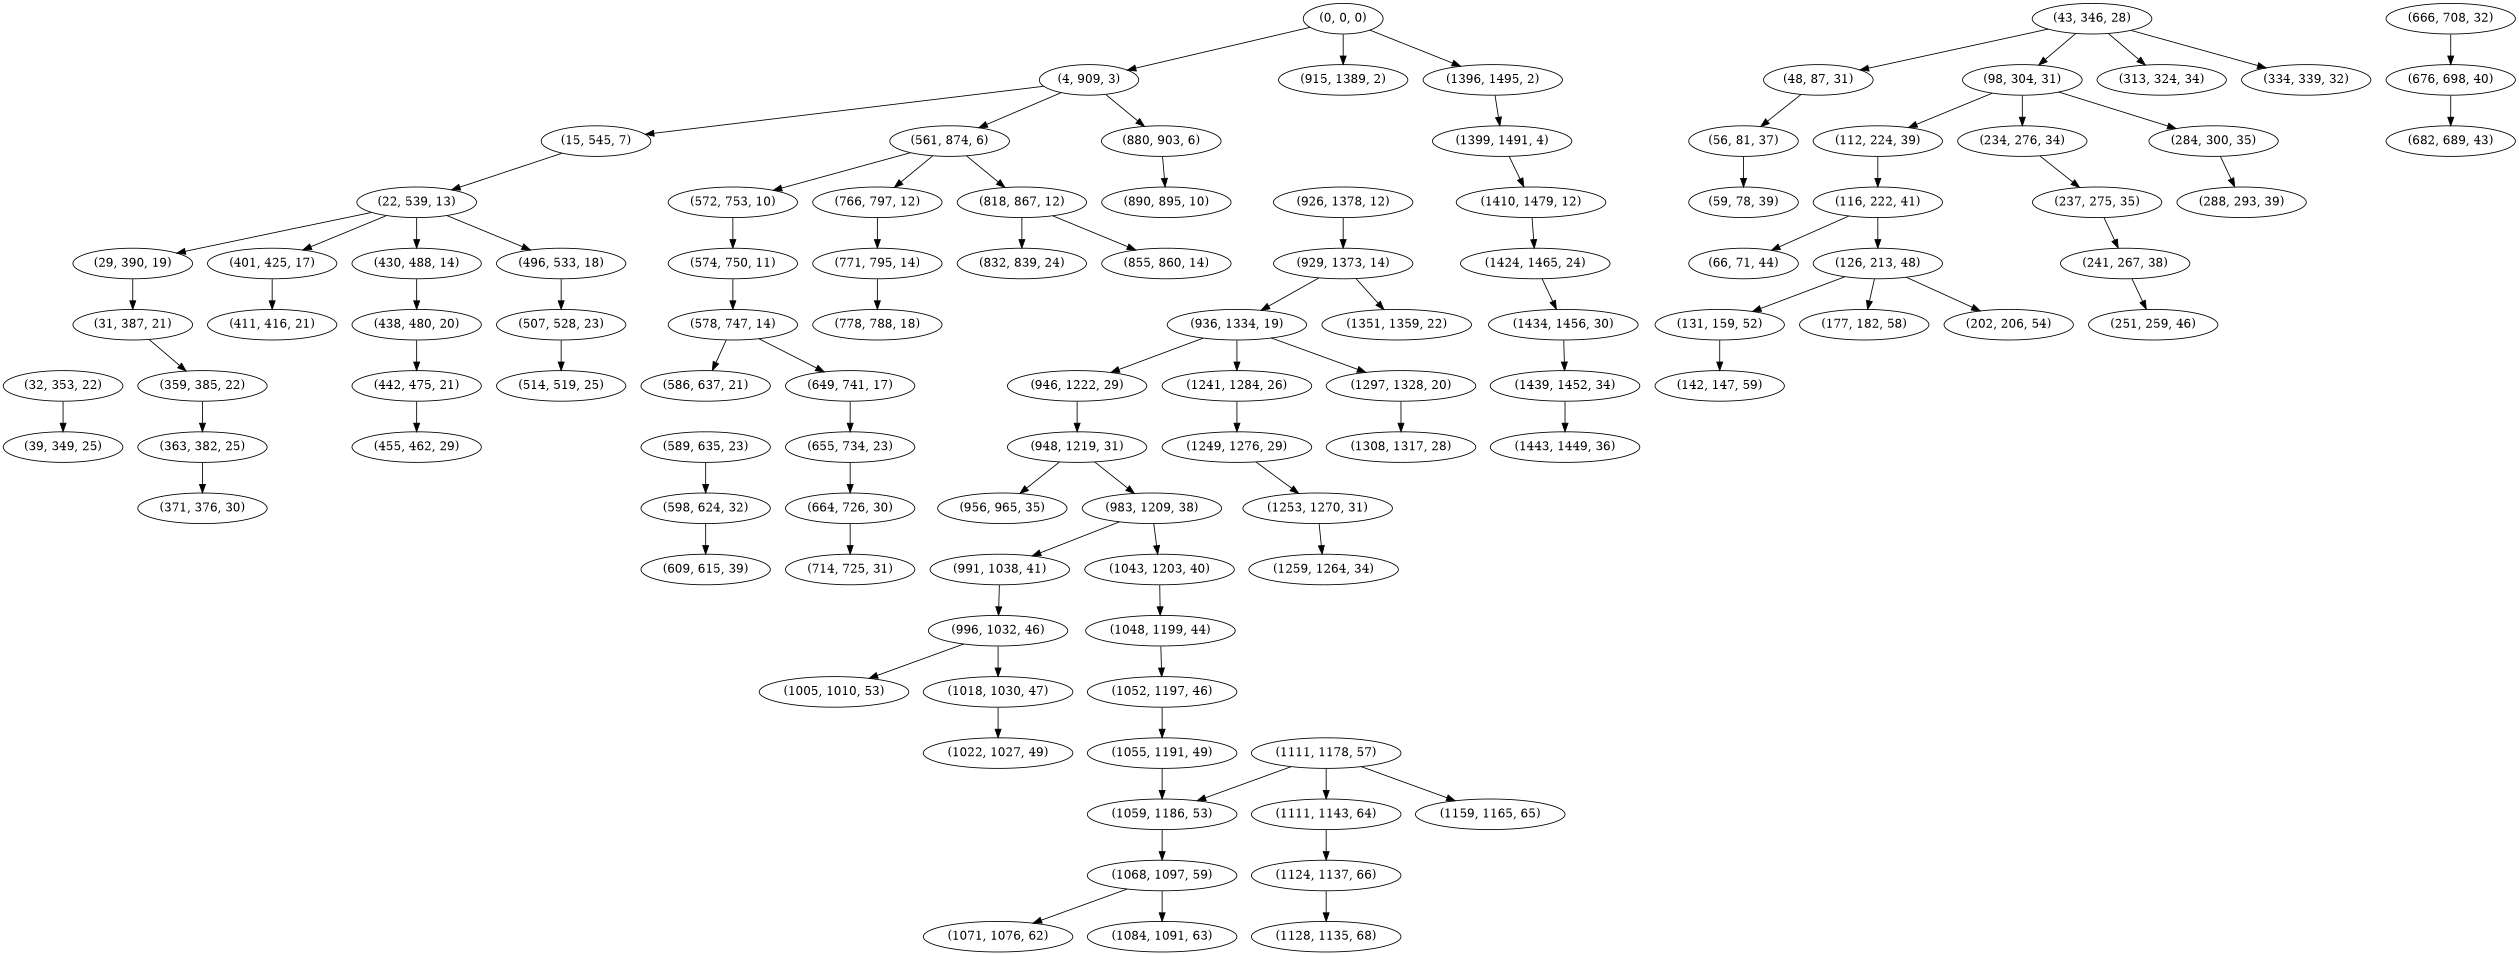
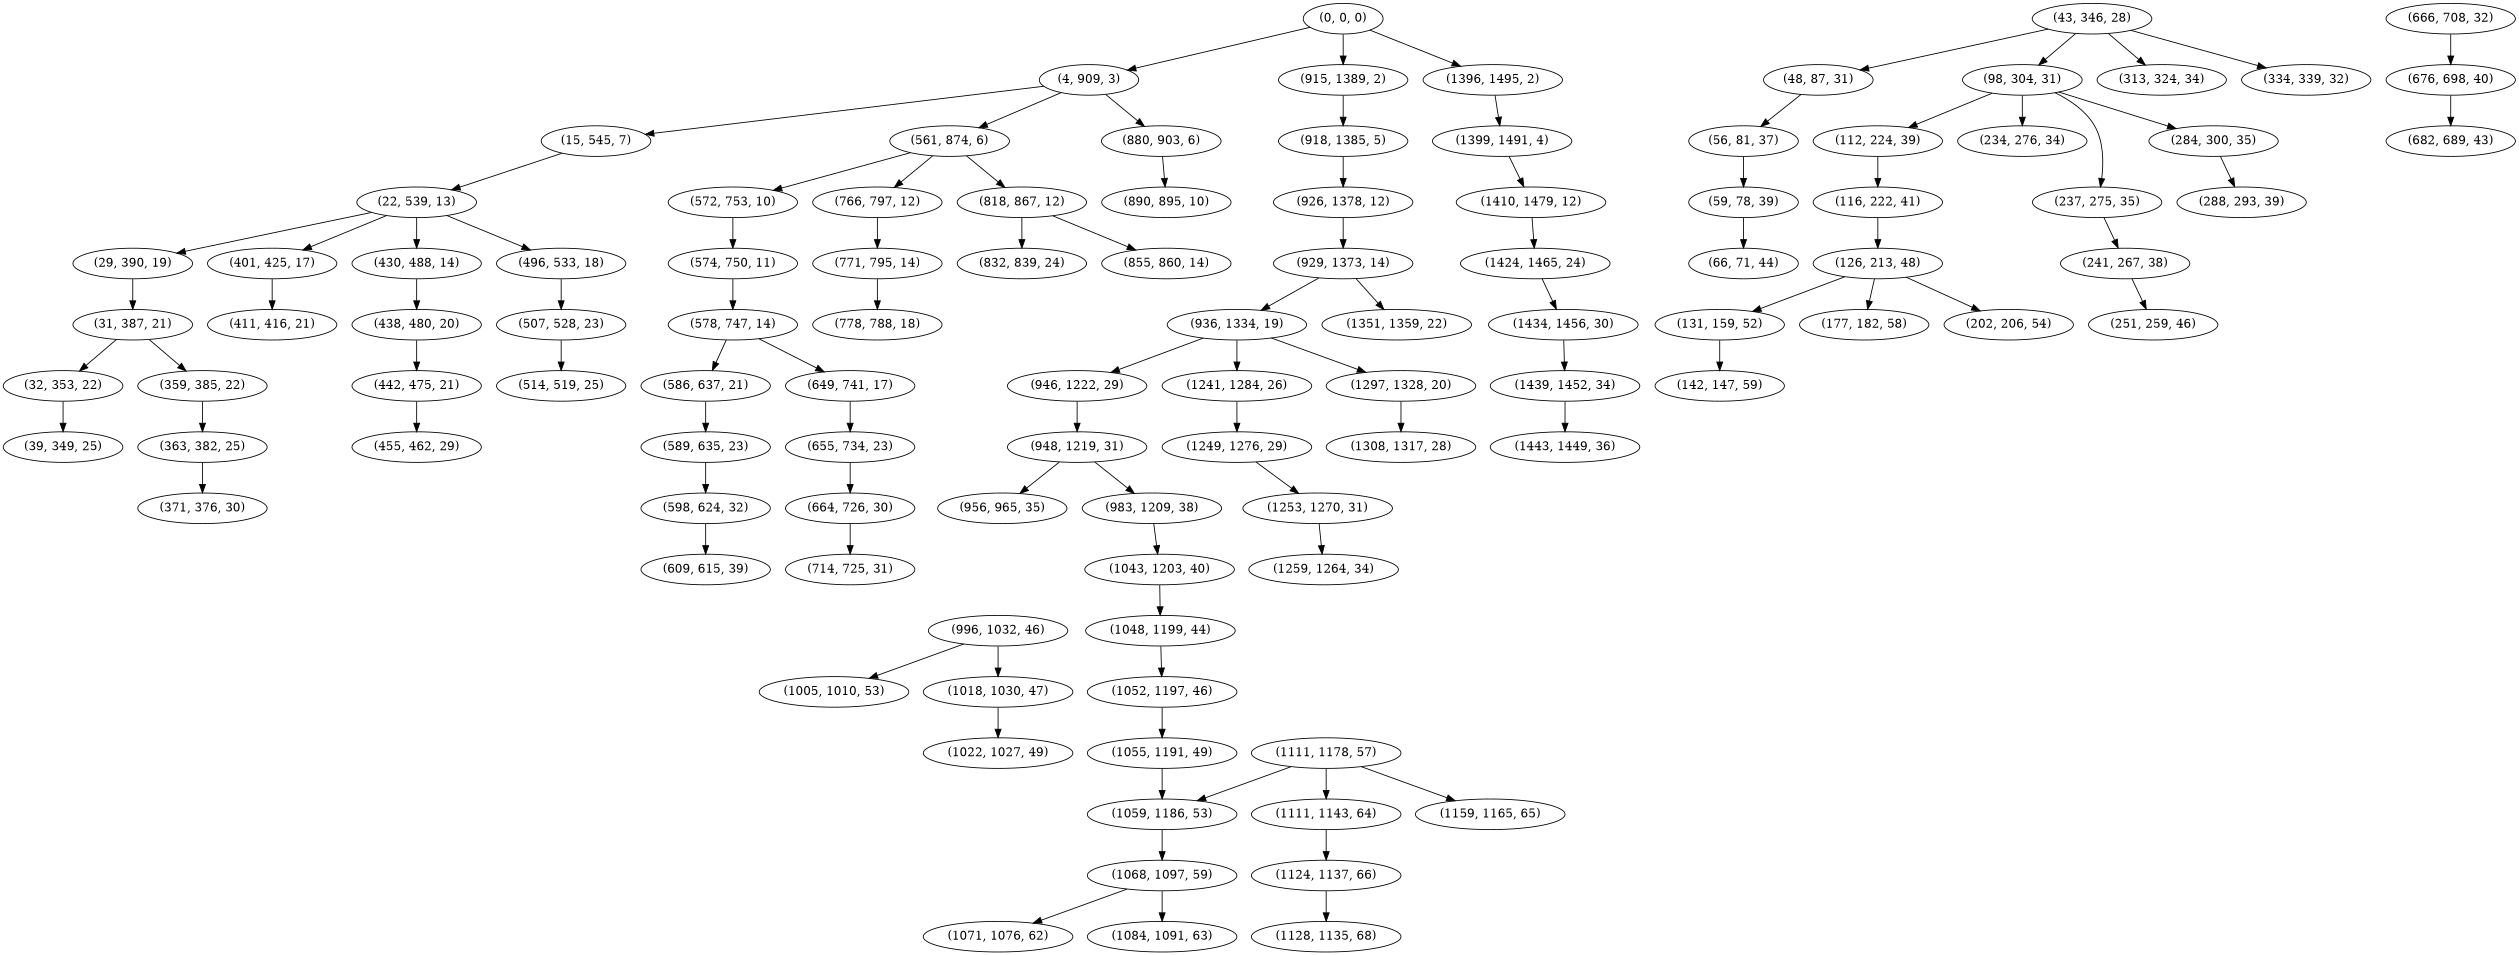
none -> (1343, 141)
(2056, 169) -> (2095, 127)
(1814, 231) -> (1744, 229)
none -> (101, 353)
none -> (706, 412)
(1000, 570) -> none
